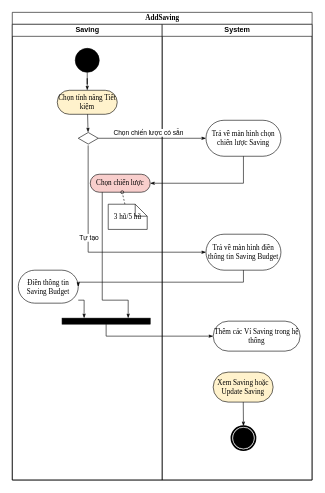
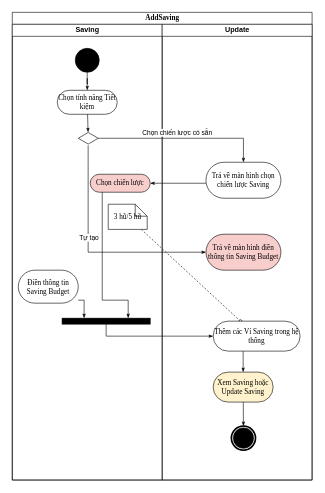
(238, 30) -> (238, 30)
(87, 102) -> (87, 102)
(244, 138) -> (244, 180)
(124, 199) -> (190, 275)
(244, 252) -> (244, 252)
(166, 282) -> none
none -> (243, 367)
